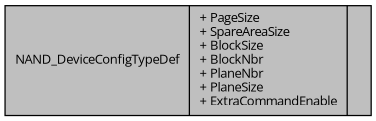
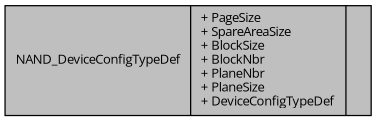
(268, 102) -> (268, 102)
